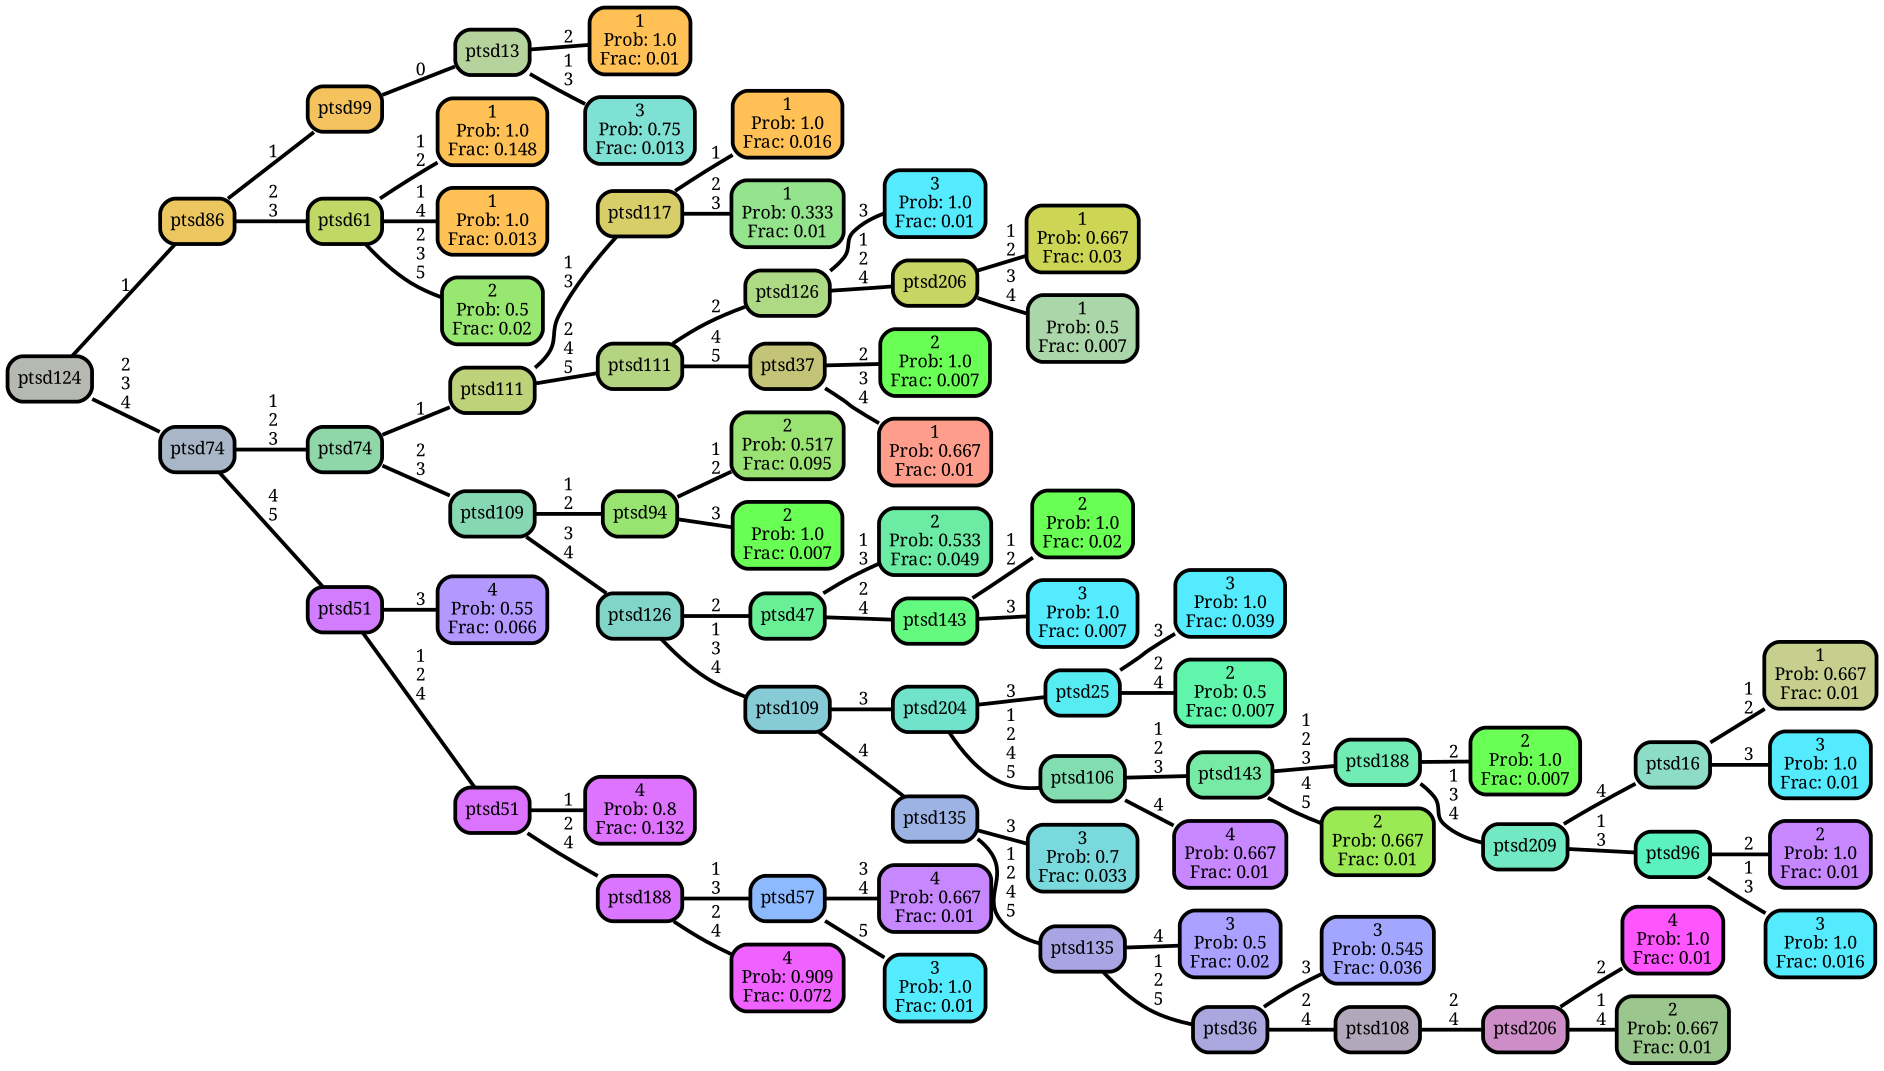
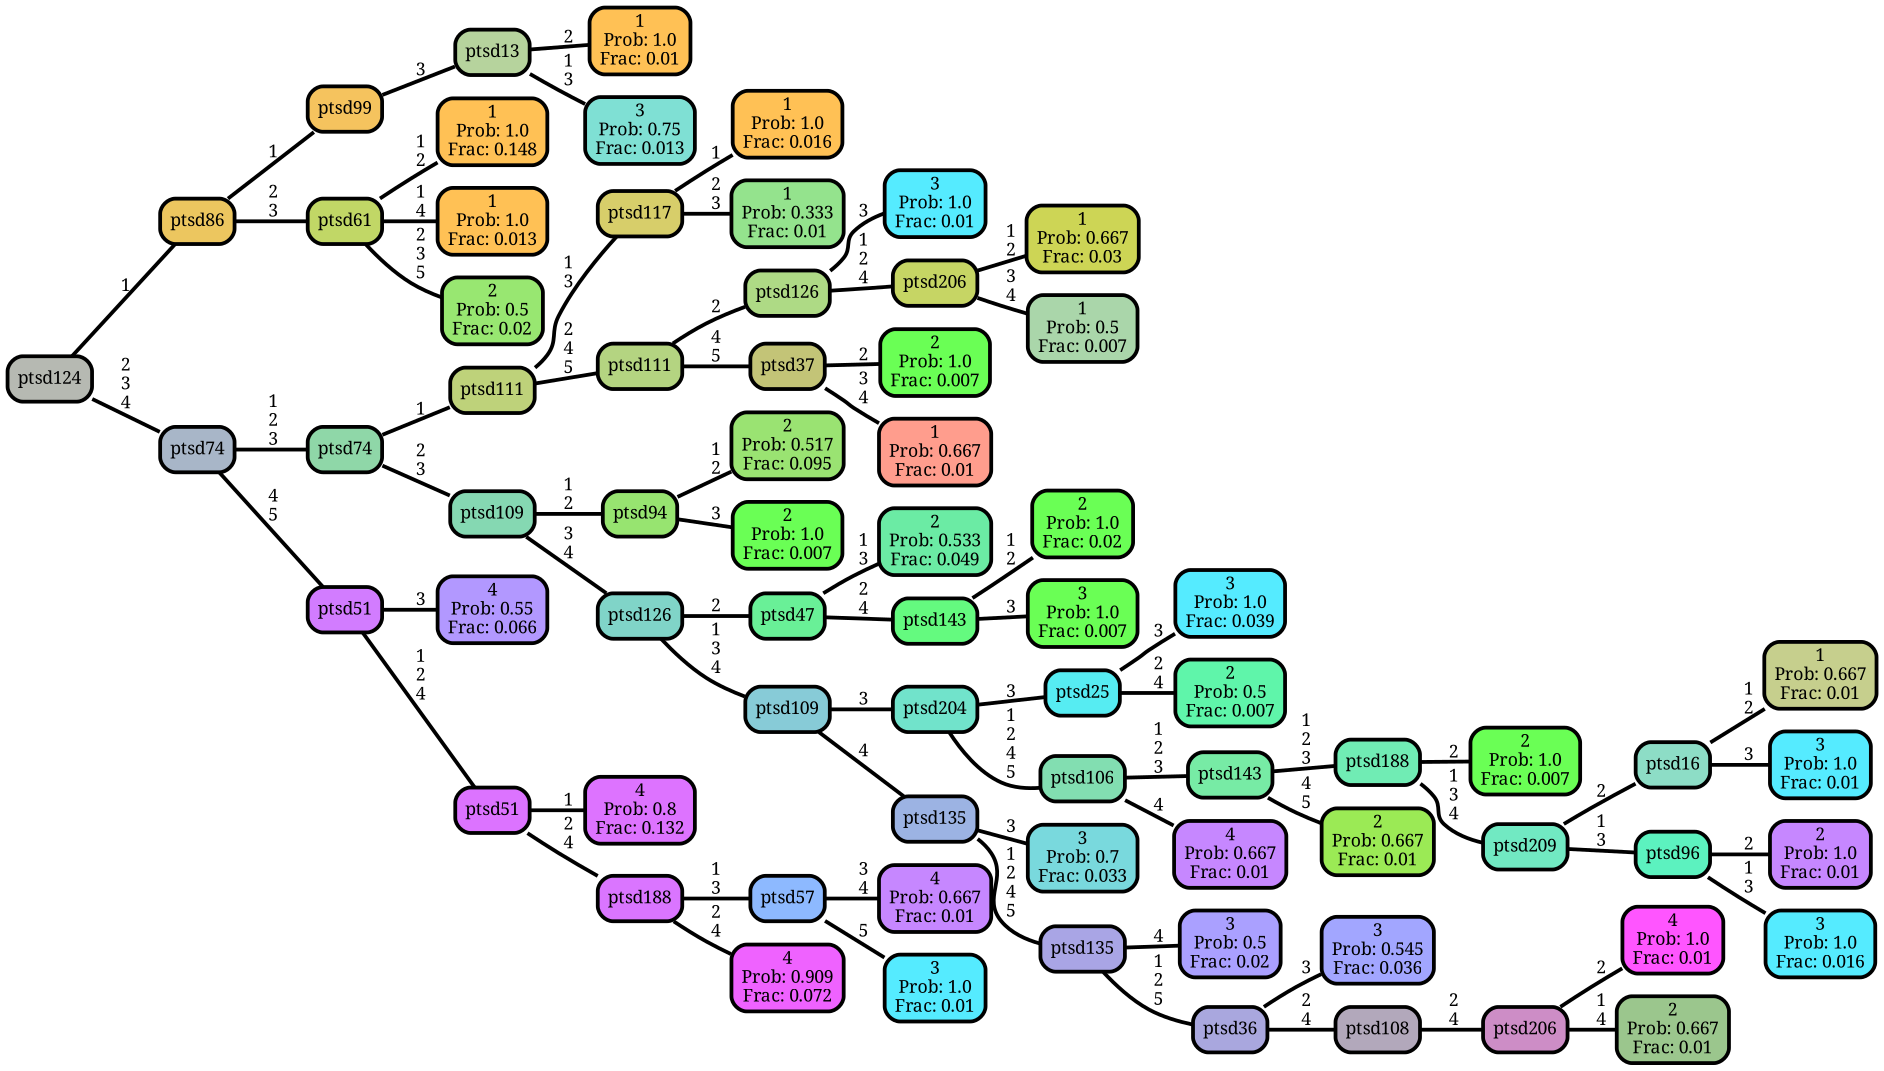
(419, 71) -> (419, 71)
(1083, 614) -> (1083, 614)
(1599, 792) -> (1599, 792)
